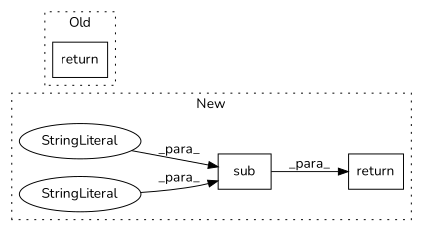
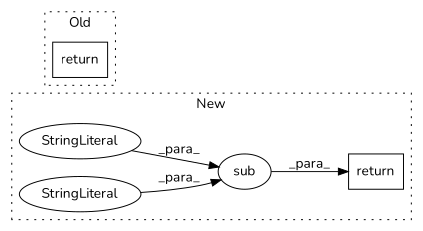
(245, 172) -> (245, 172)
